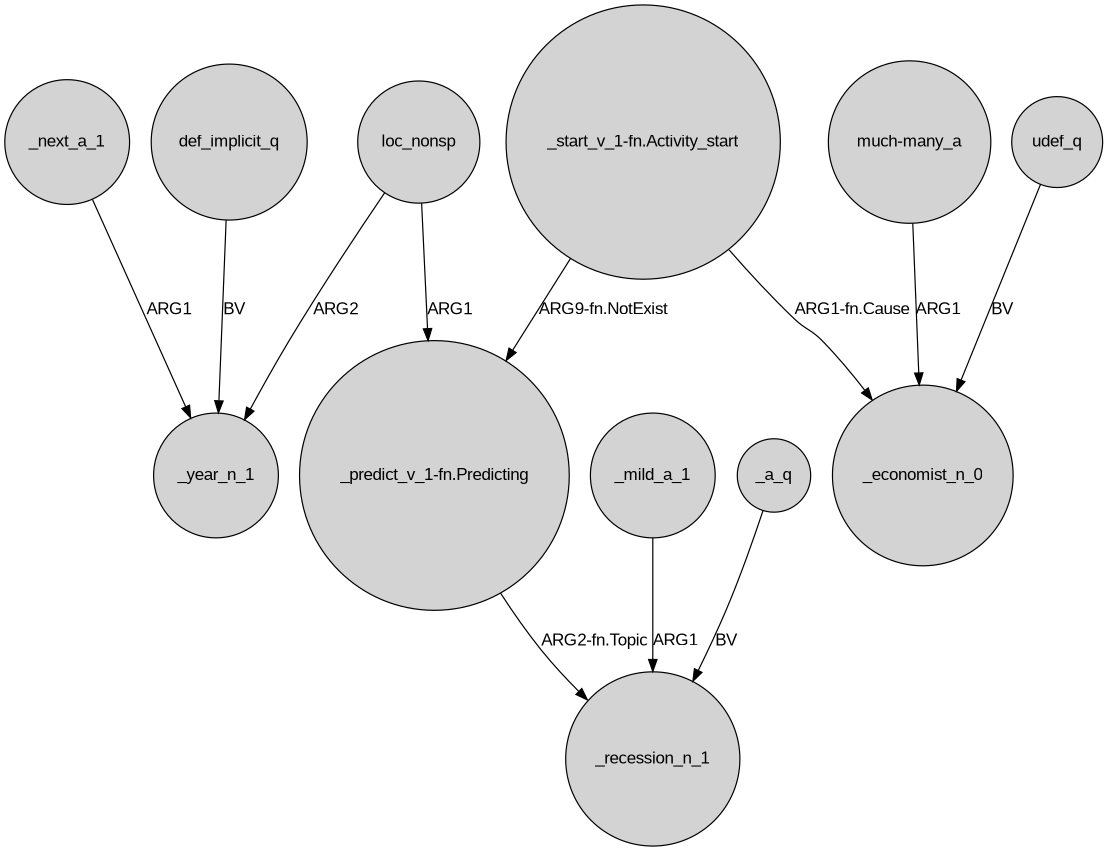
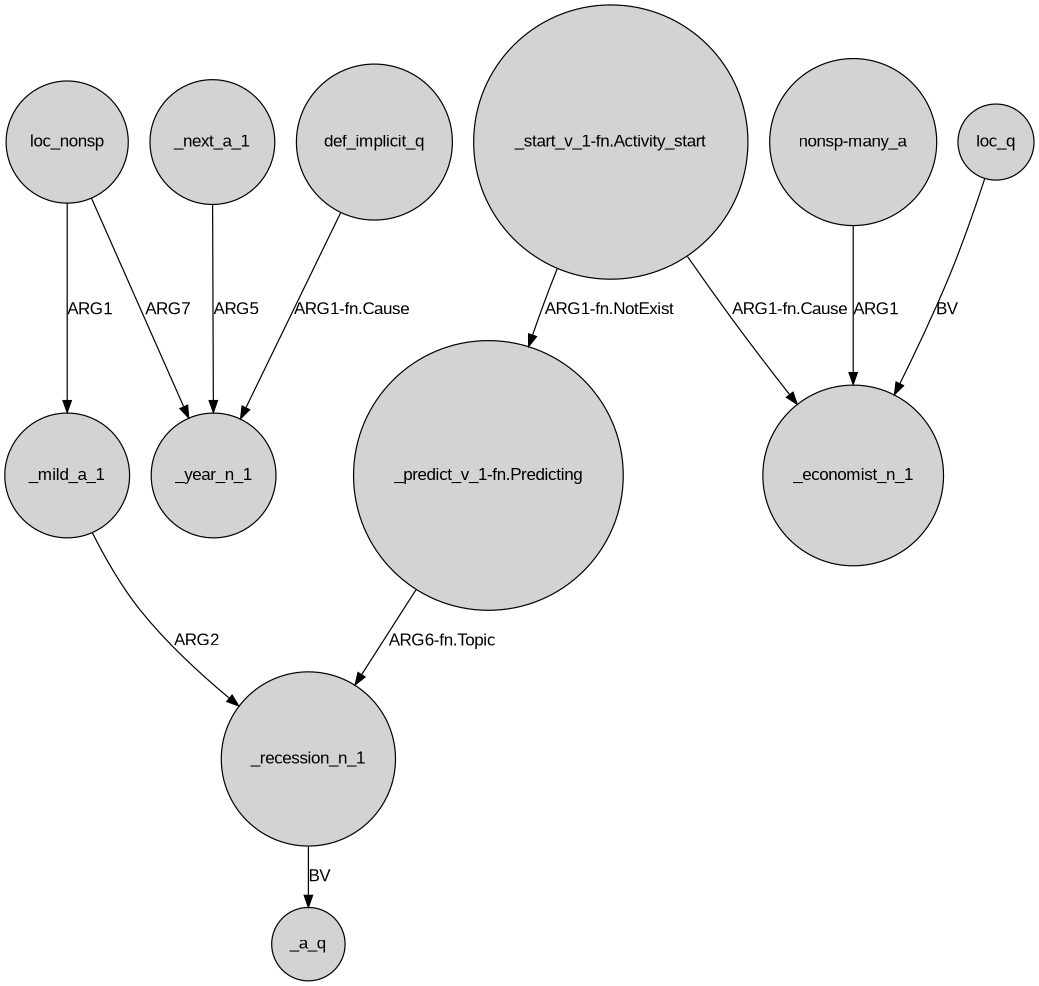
(910, 142) -> (853, 142)
(1057, 142) -> (996, 142)
(425, 266) -> (67, 302)
(169, 310) -> (236, 310)
(235, 310) -> (352, 310)
(336, 310) -> (168, 310)
(604, 310) -> (610, 310)
(923, 475) -> (853, 475)
(734, 592) -> (308, 871)
(595, 641) -> (442, 641)
(676, 641) -> (197, 641)
